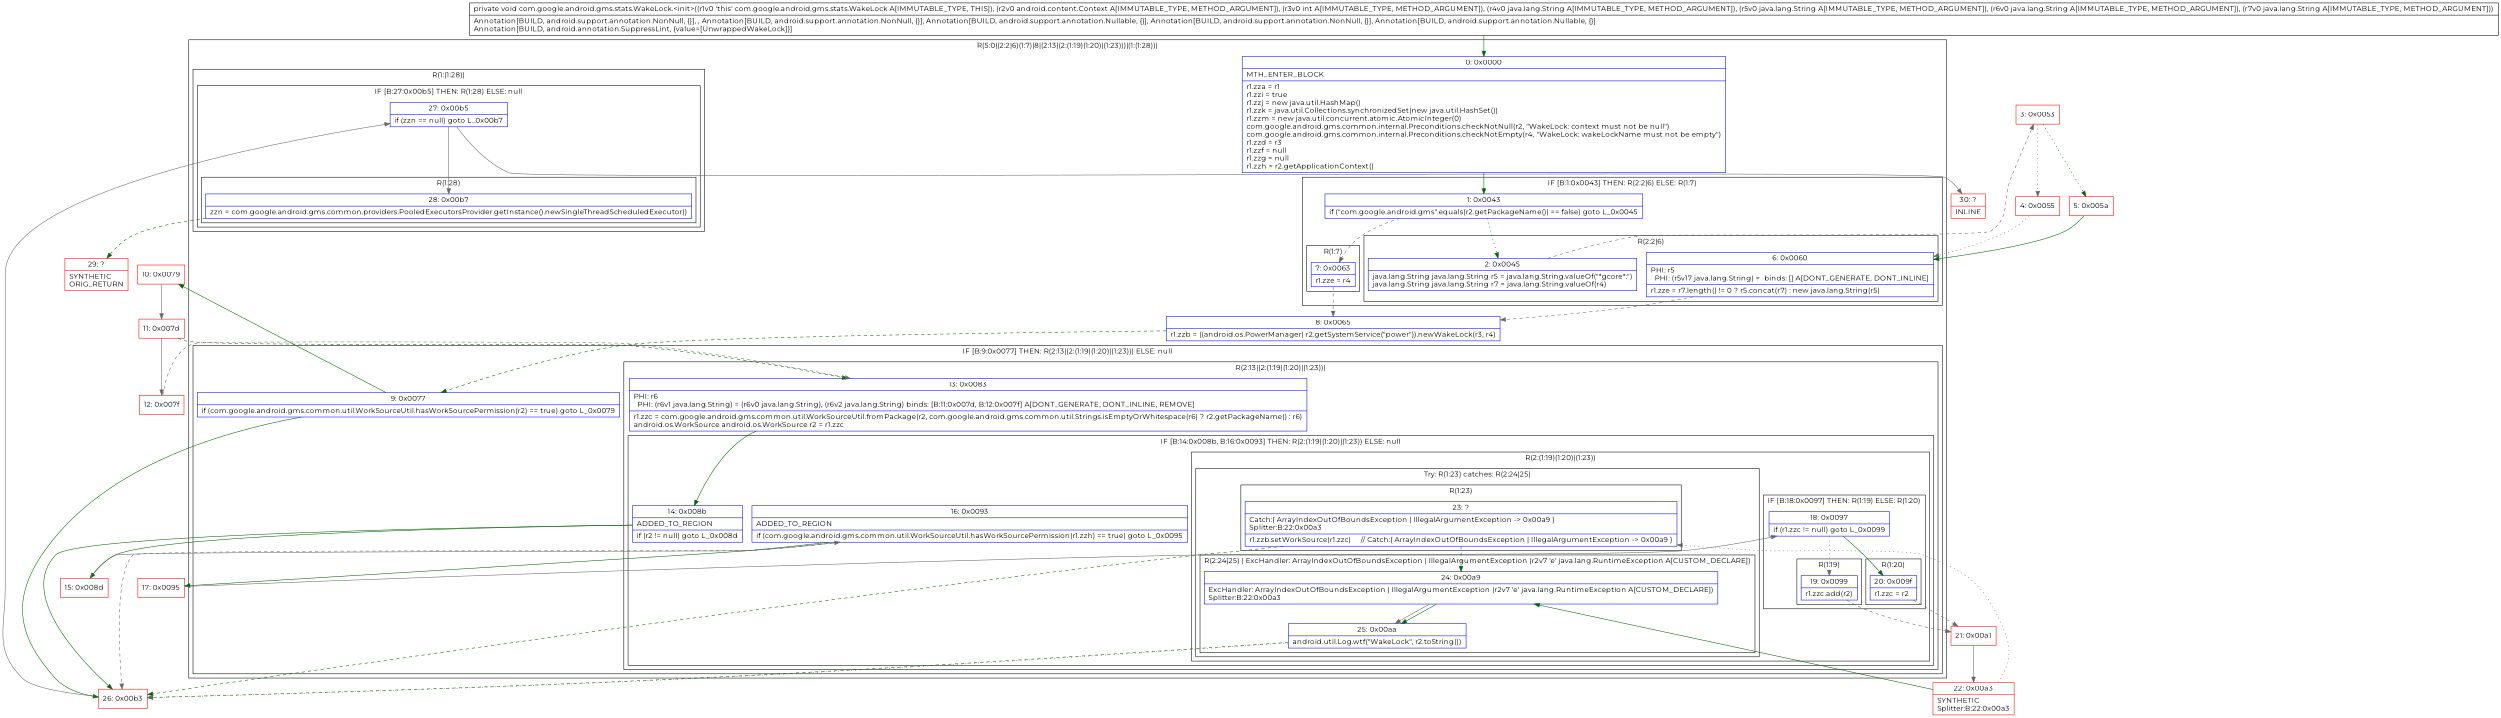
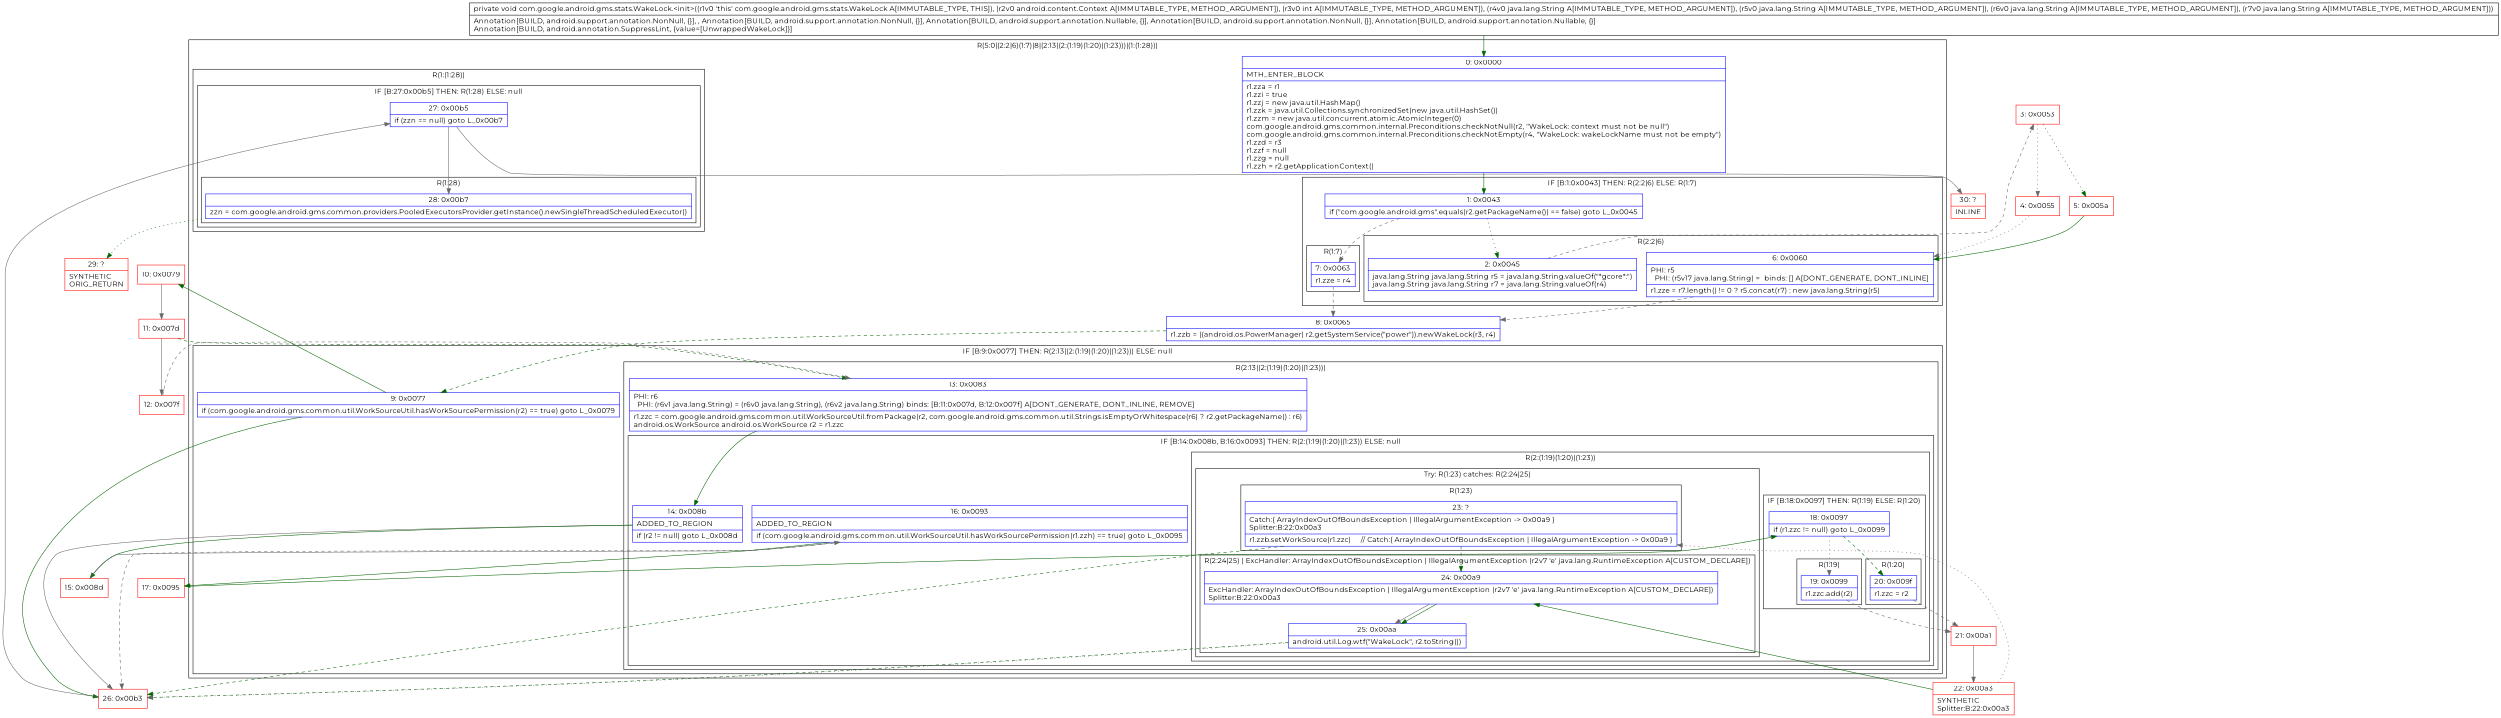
(155, 228) -> (155, 228)
(229, 536) -> (229, 536)
(1864, 555) -> (1864, 555)
(978, 560) -> (978, 560)
